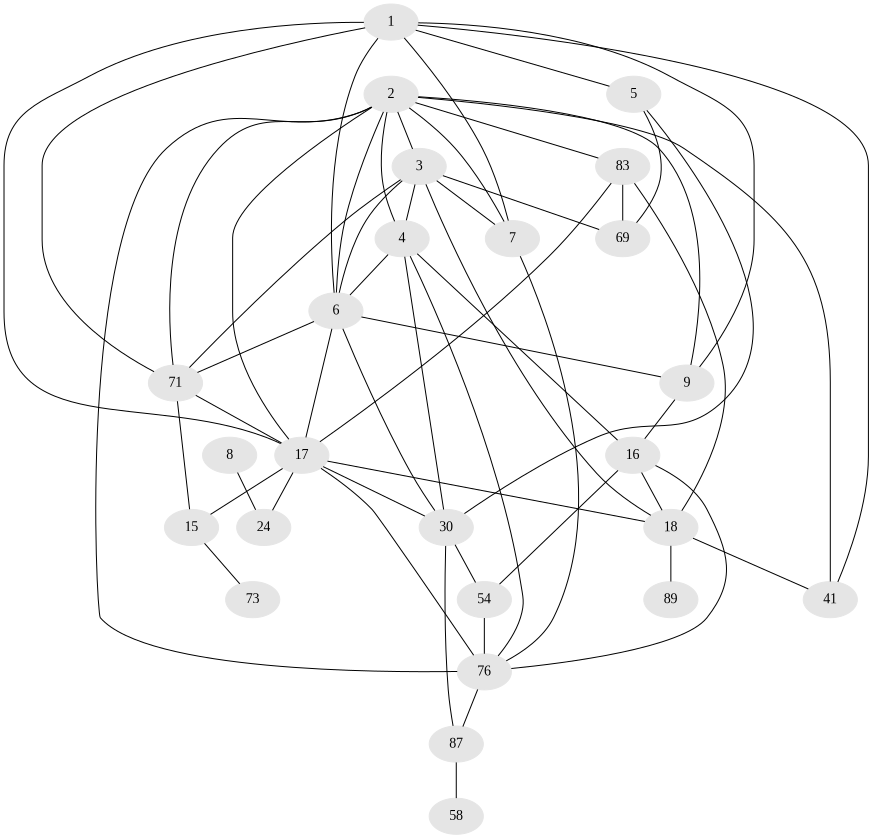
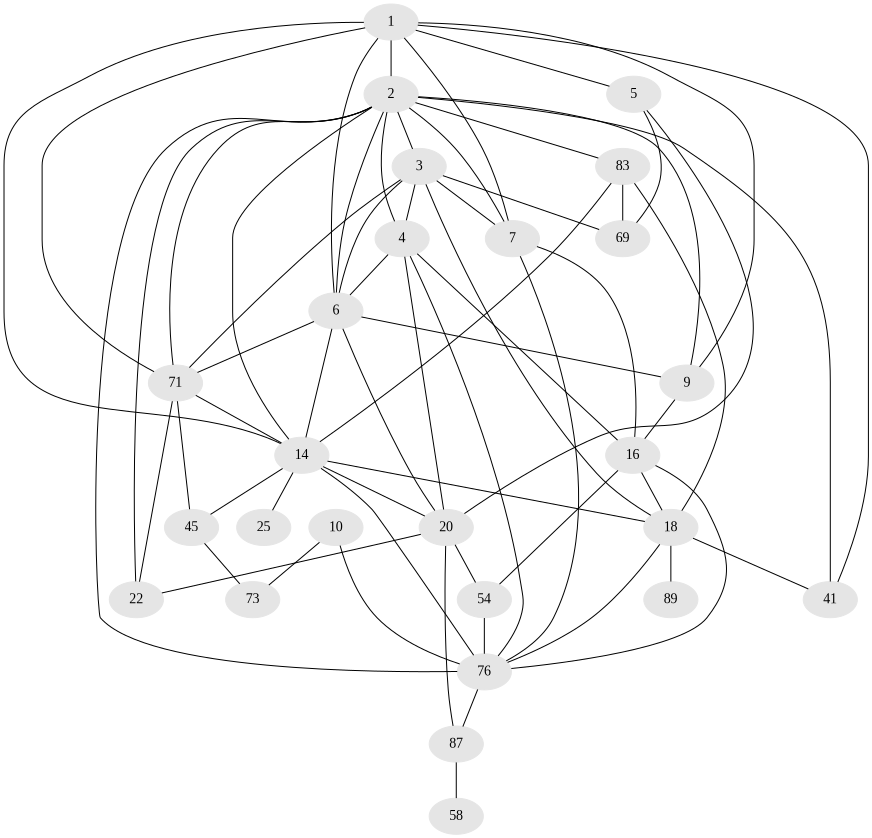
none -> (391, 58)
none -> (622, 321)
(230, 455) -> none
(302, 455) -> (302, 455)
(192, 527) -> (192, 527)
(264, 527) -> (264, 527)
none -> (336, 527)
(446, 527) -> (446, 527)
none -> (136, 600)
none -> (594, 616)
